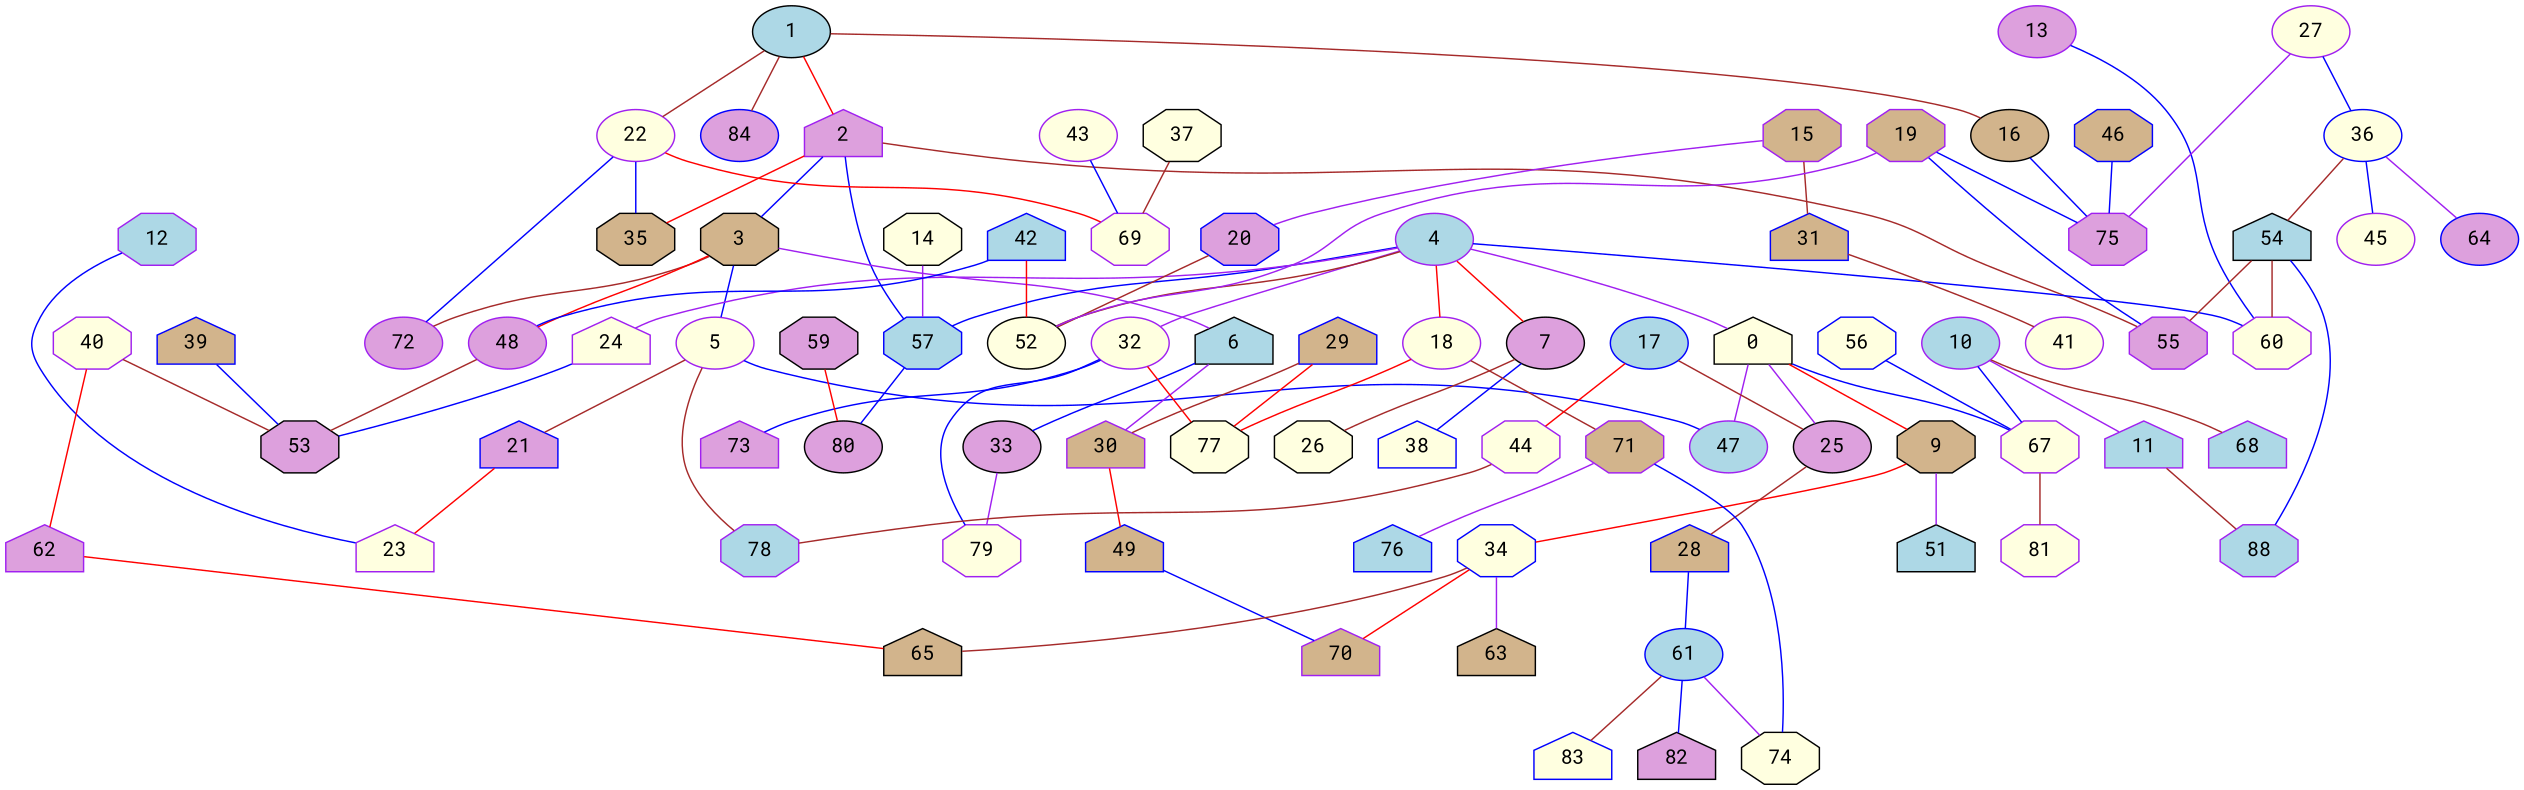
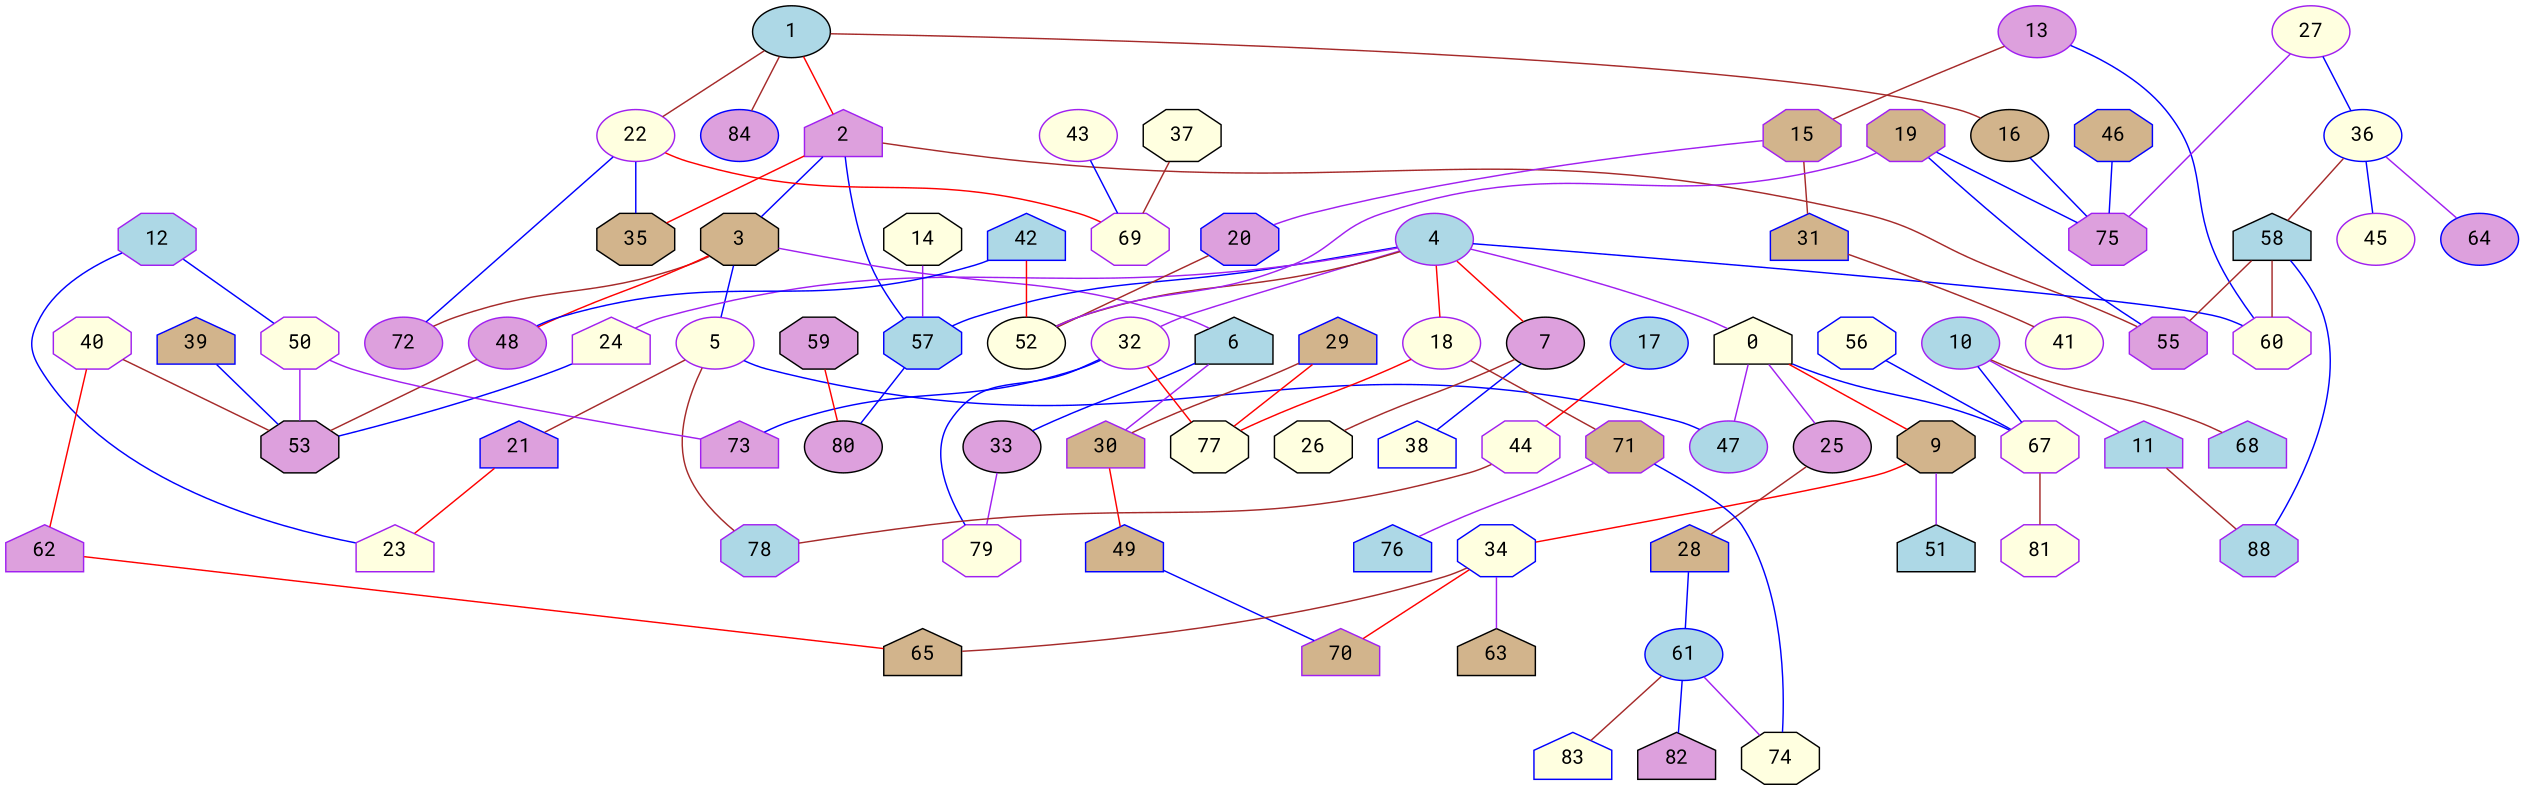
none -> (1918, 82)
(2272, 239) -> (2272, 239)
none -> (300, 343)
(1731, 390) -> none
